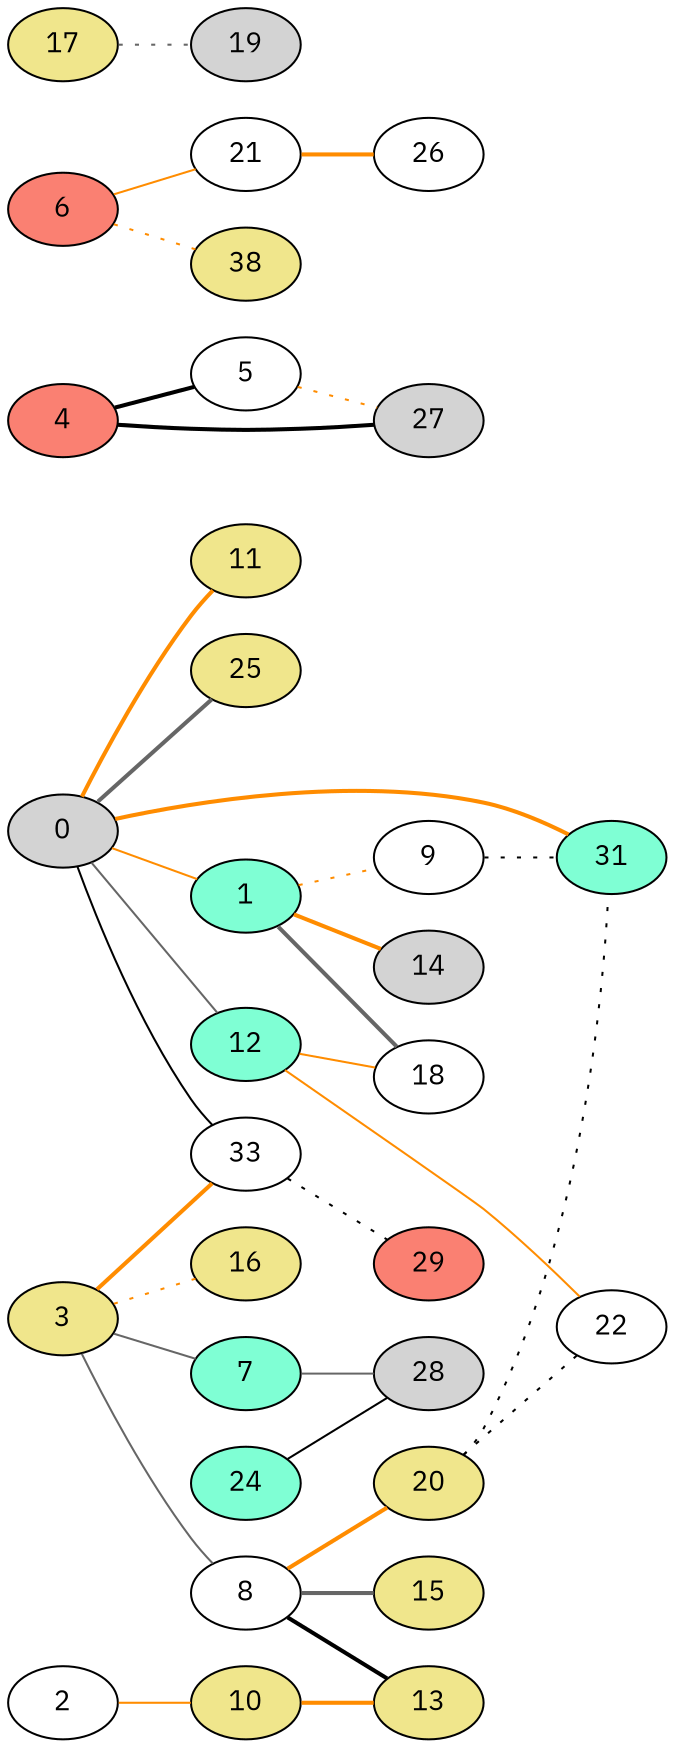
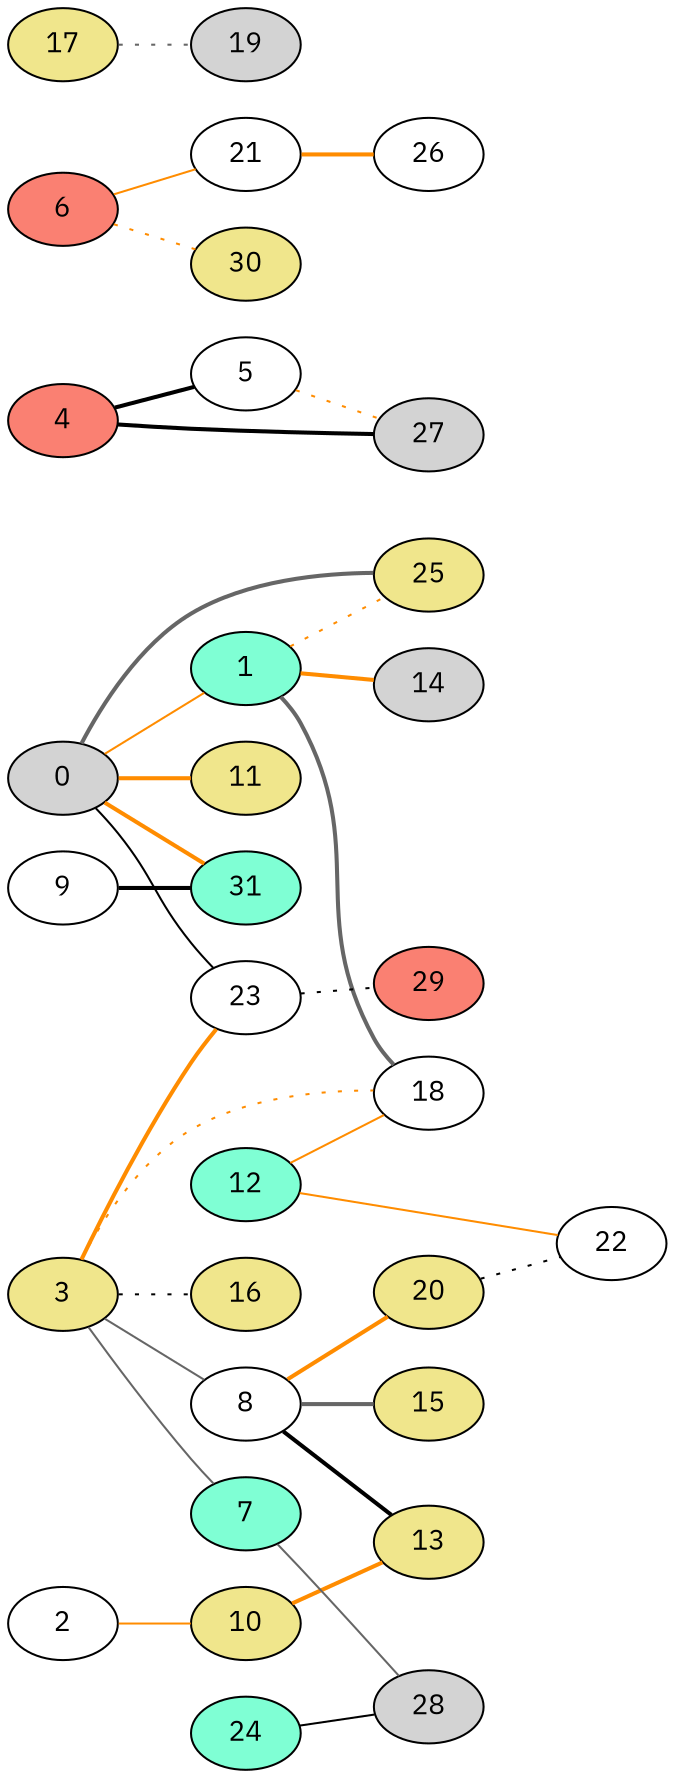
(246, 264) -> (246, 264)
(521, 857) -> (140, 888)
(337, 877) -> (337, 622)
(154, 938) -> none
none -> (198, 1126)
(246, 1154) -> (246, 998)
(569, 1184) -> none
(155, 1291) -> (155, 1294)
